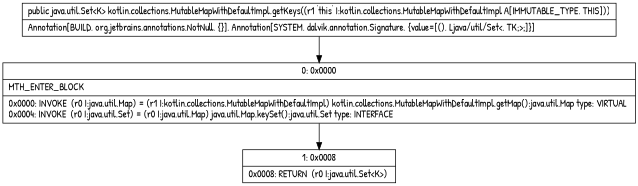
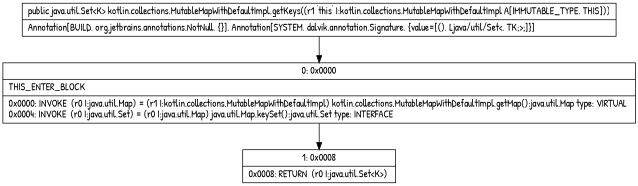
(47, 87) -> (47, 87)
